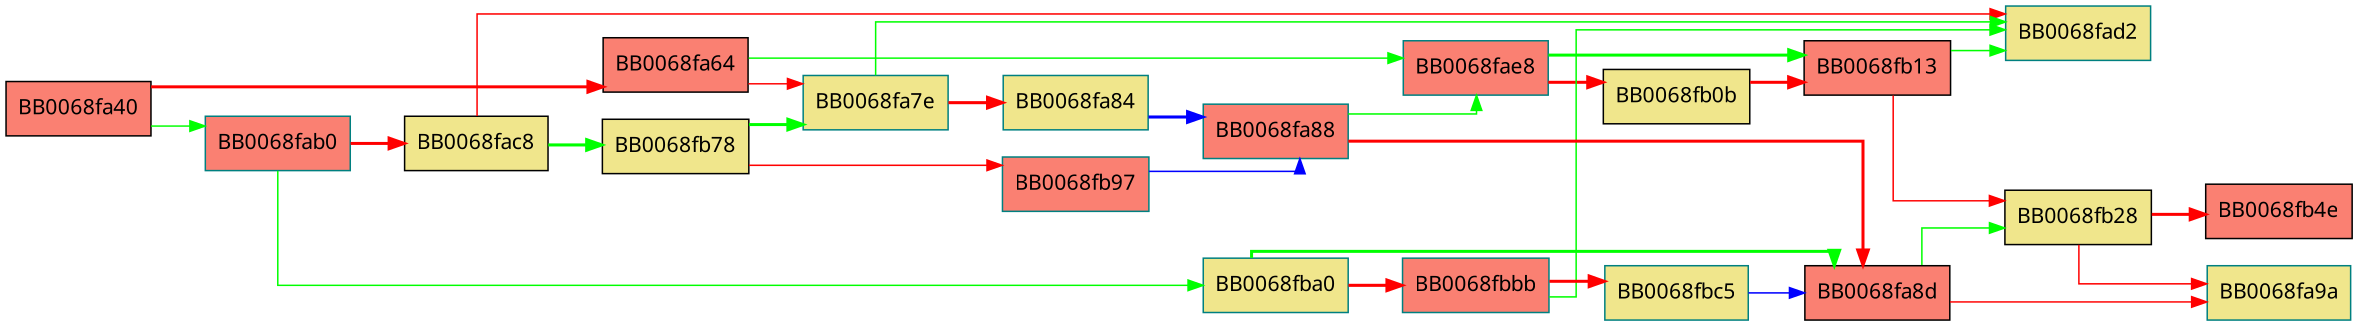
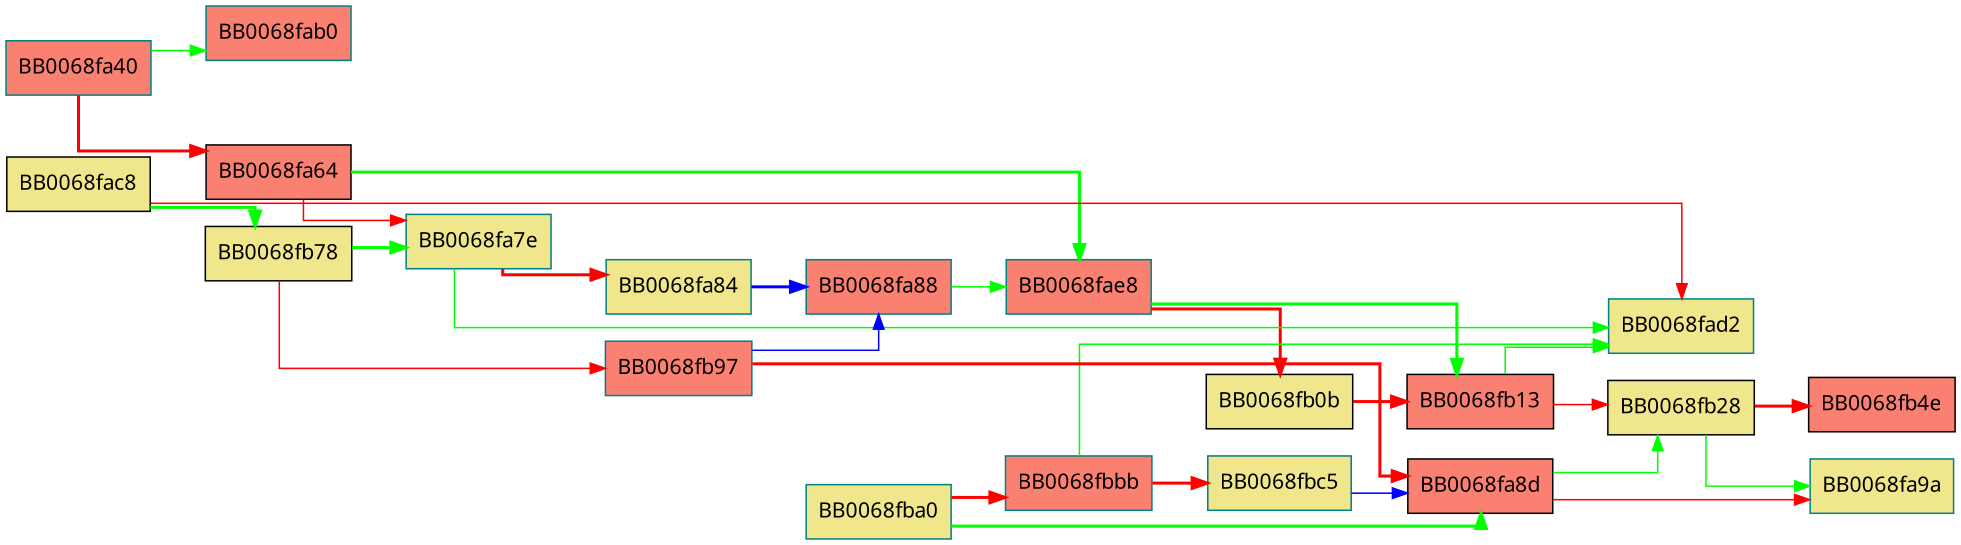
(1068, 58) -> (751, 172)
(79, 109) -> (79, 68)
(1660, 141) -> (1128, 364)
(370, 143) -> none
(2116, 284) -> (1725, 486)
(676, 285) -> none
